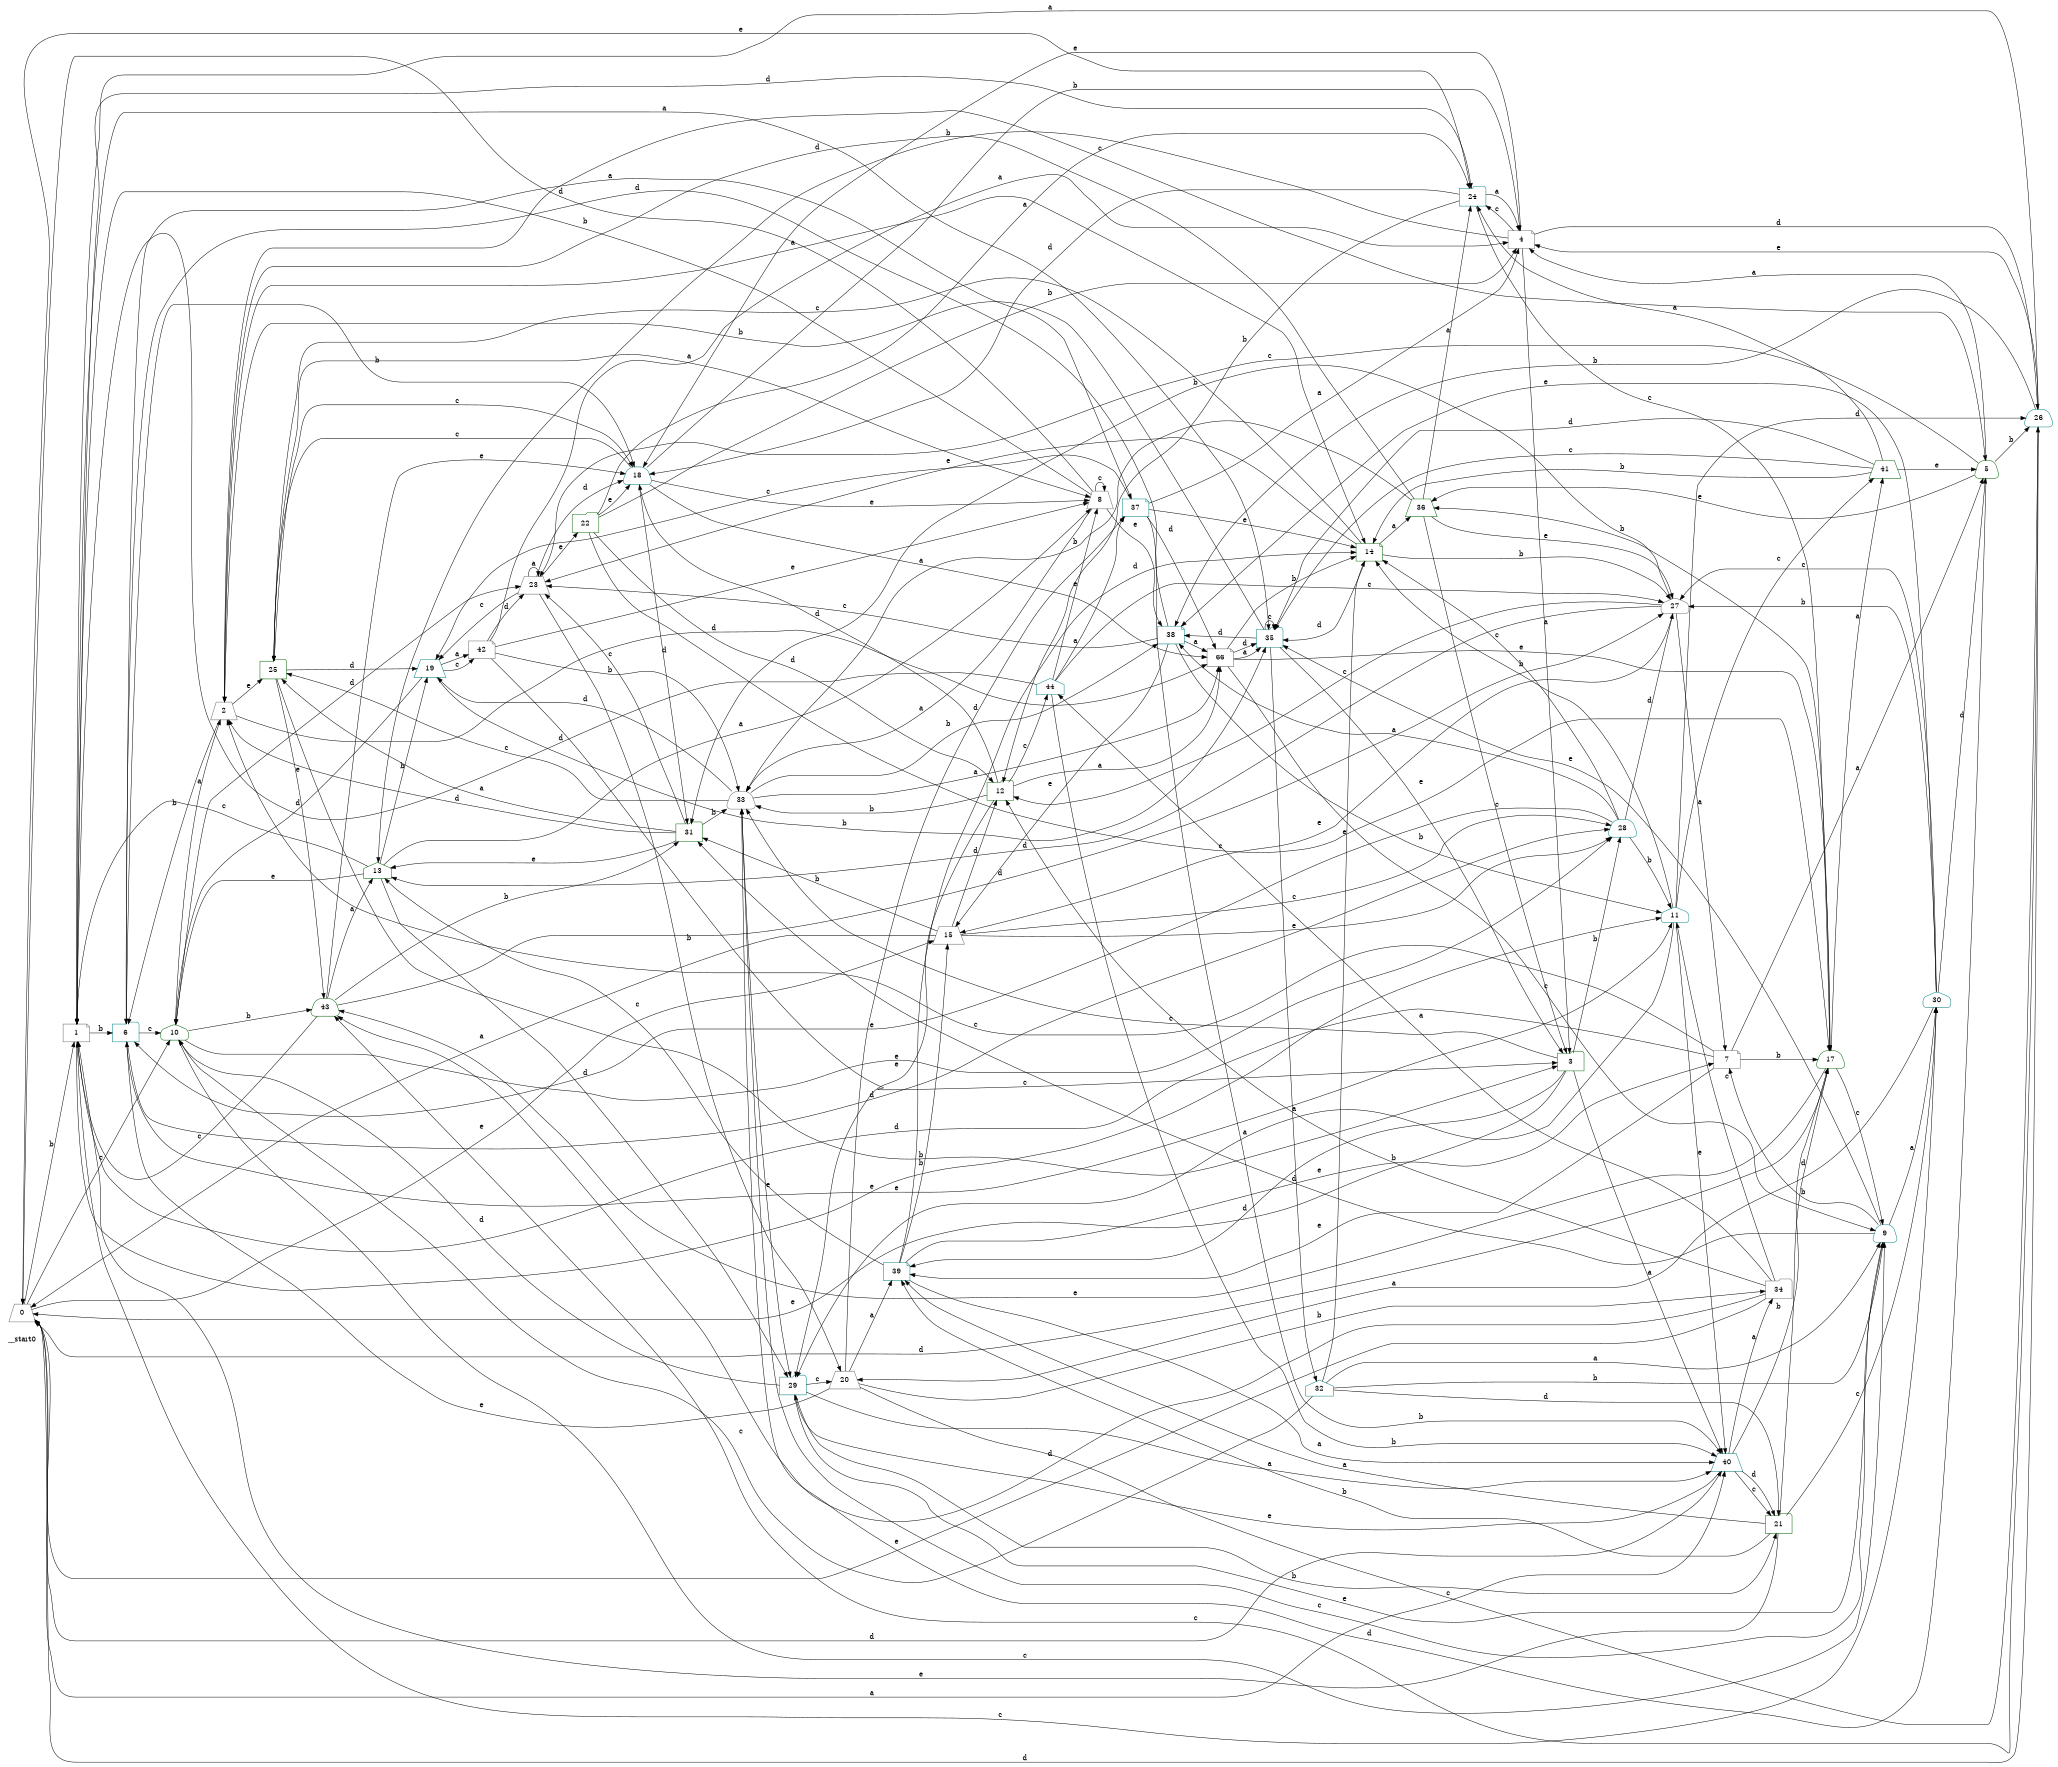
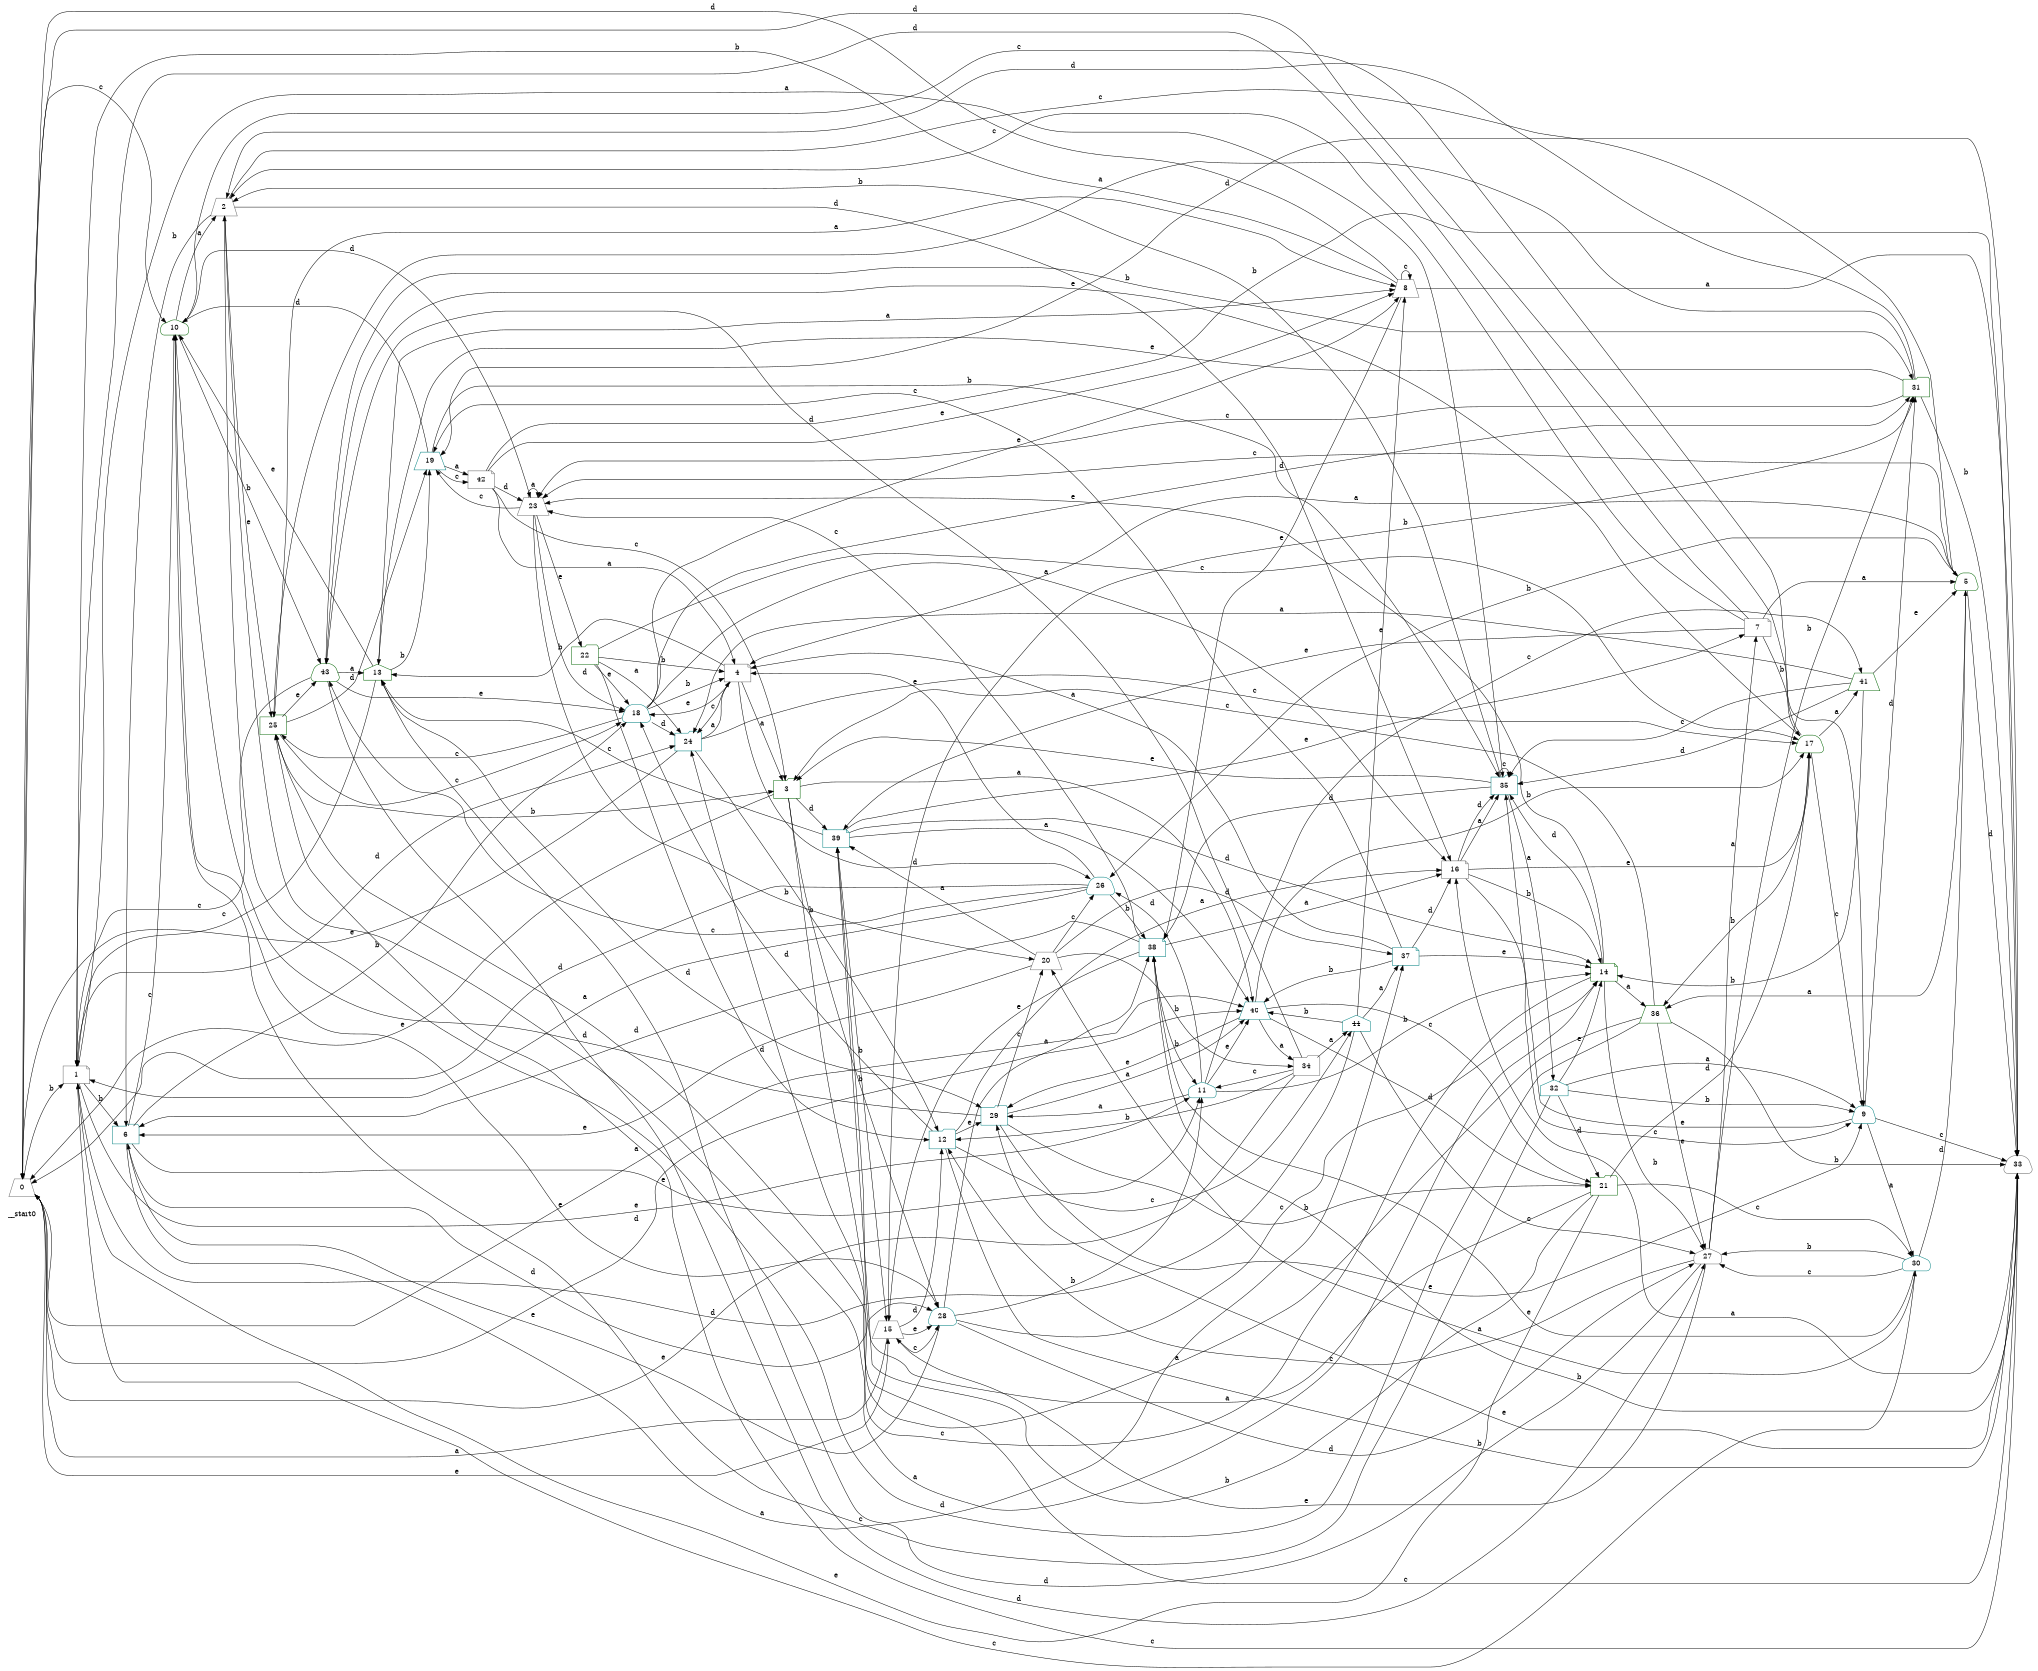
(1036, 277) -> (661, 728)
(1700, 497) -> (1810, 992)
(1220, 658) -> (1455, 870)
(1000, 791) -> (942, 1140)
(1780, 1176) -> none
